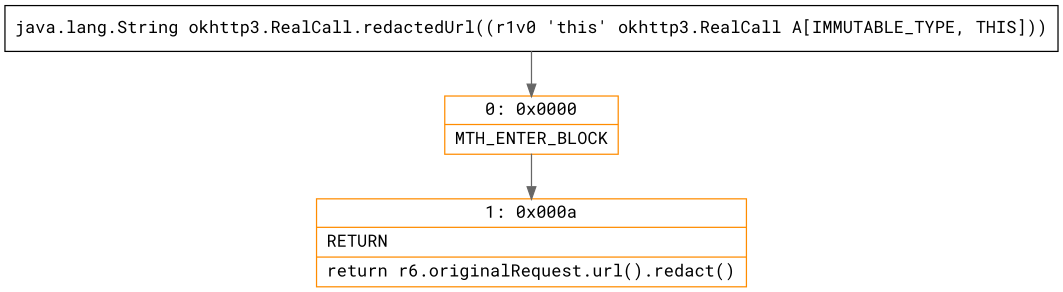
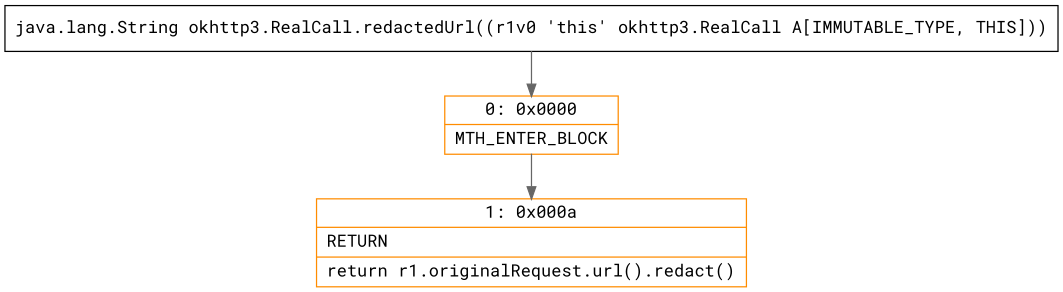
(531, 271) -> (531, 271)
